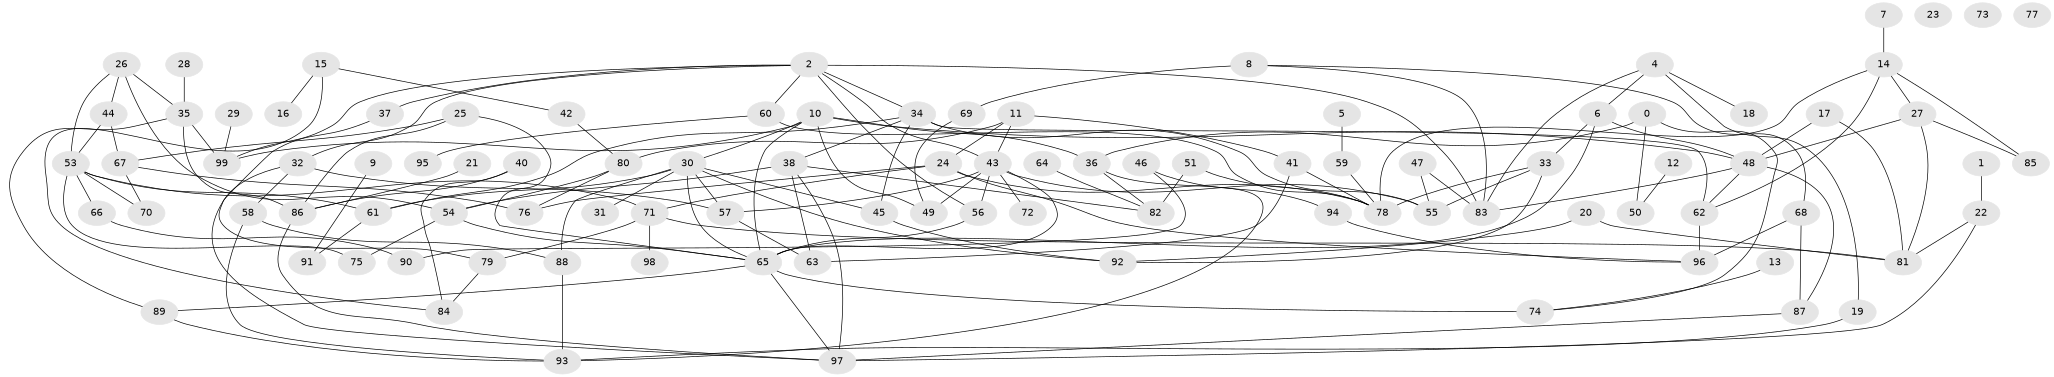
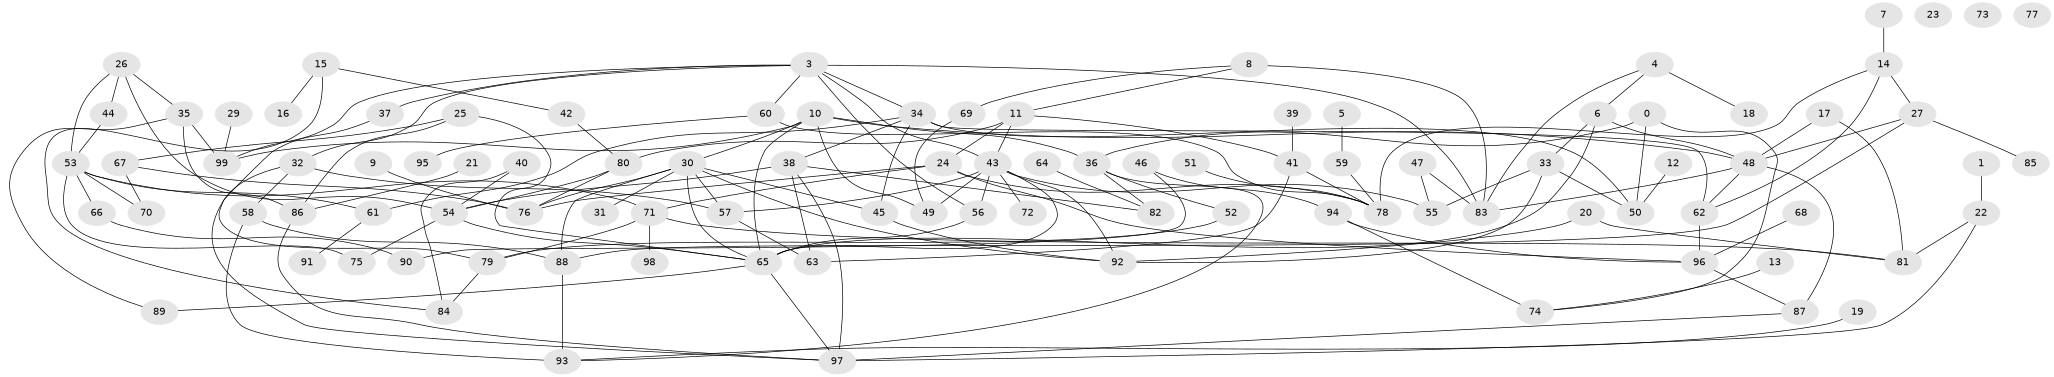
(184, 65) -> none
(809, 65) -> (809, 65)
(1567, 81) -> (1133, 89)
(1959, 113) -> none
none -> (1292, 114)
(114, 139) -> none
(1792, 141) -> none
(1218, 145) -> (1290, 130)
(1462, 184) -> (1591, 188)
(1173, 188) -> none
(1926, 189) -> (1560, 239)
(531, 190) -> (605, 187)
(412, 192) -> (485, 188)
(340, 213) -> (447, 192)
none -> (1231, 213)
none -> (1094, 221)
(1801, 263) -> (1750, 287)
(1145, 306) -> (1434, 263)
(358, 352) -> none
